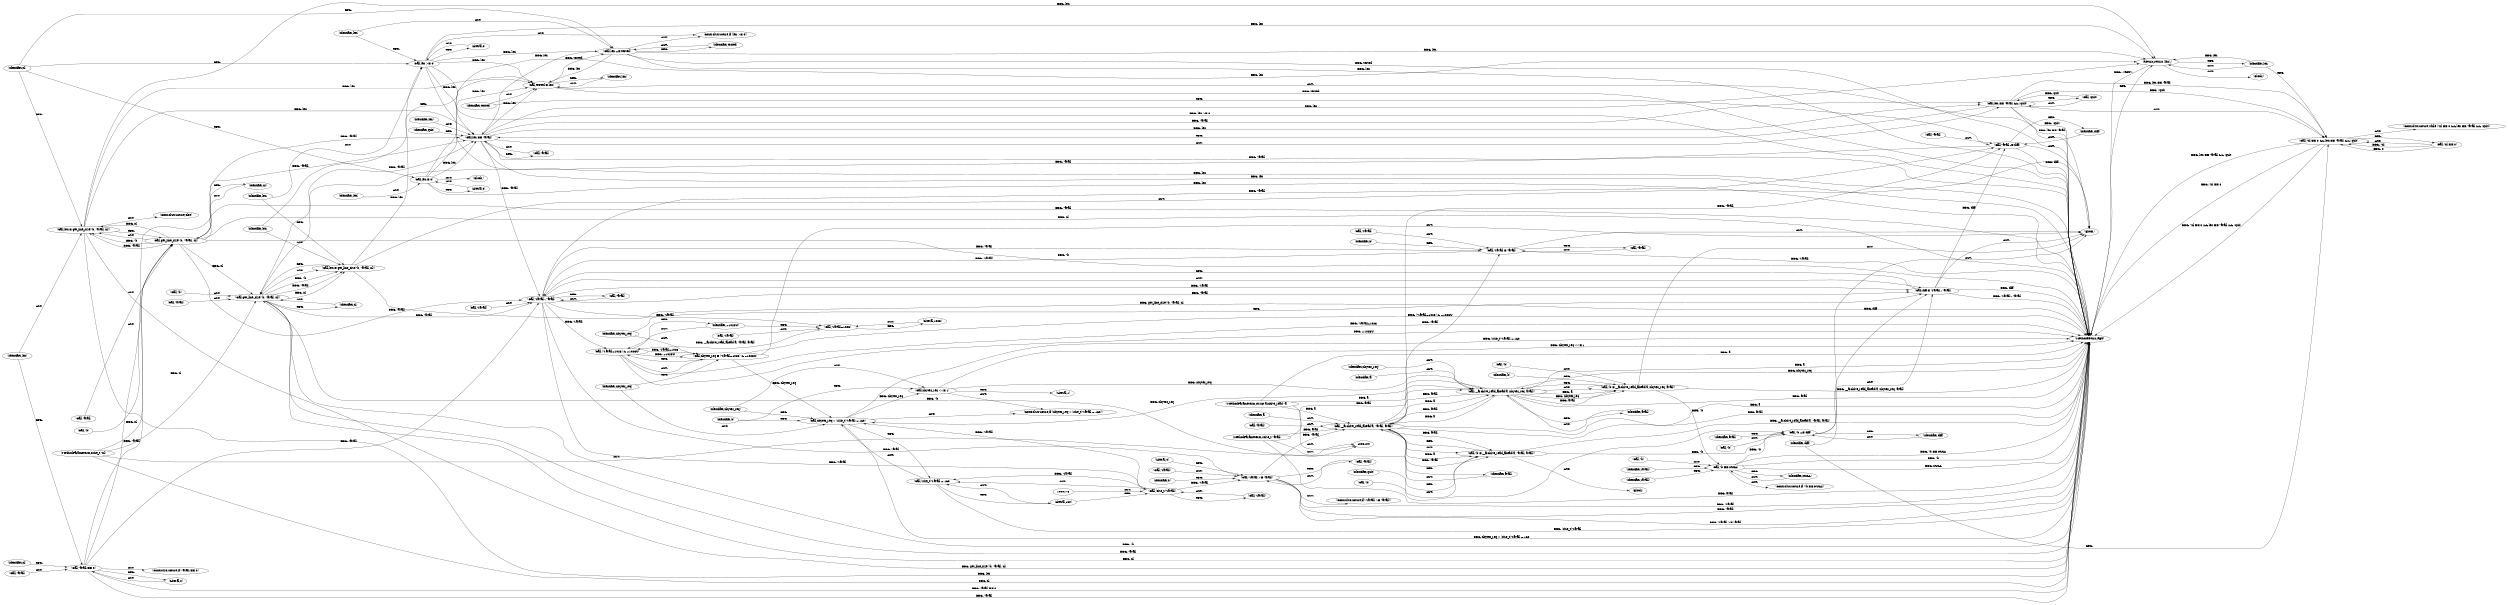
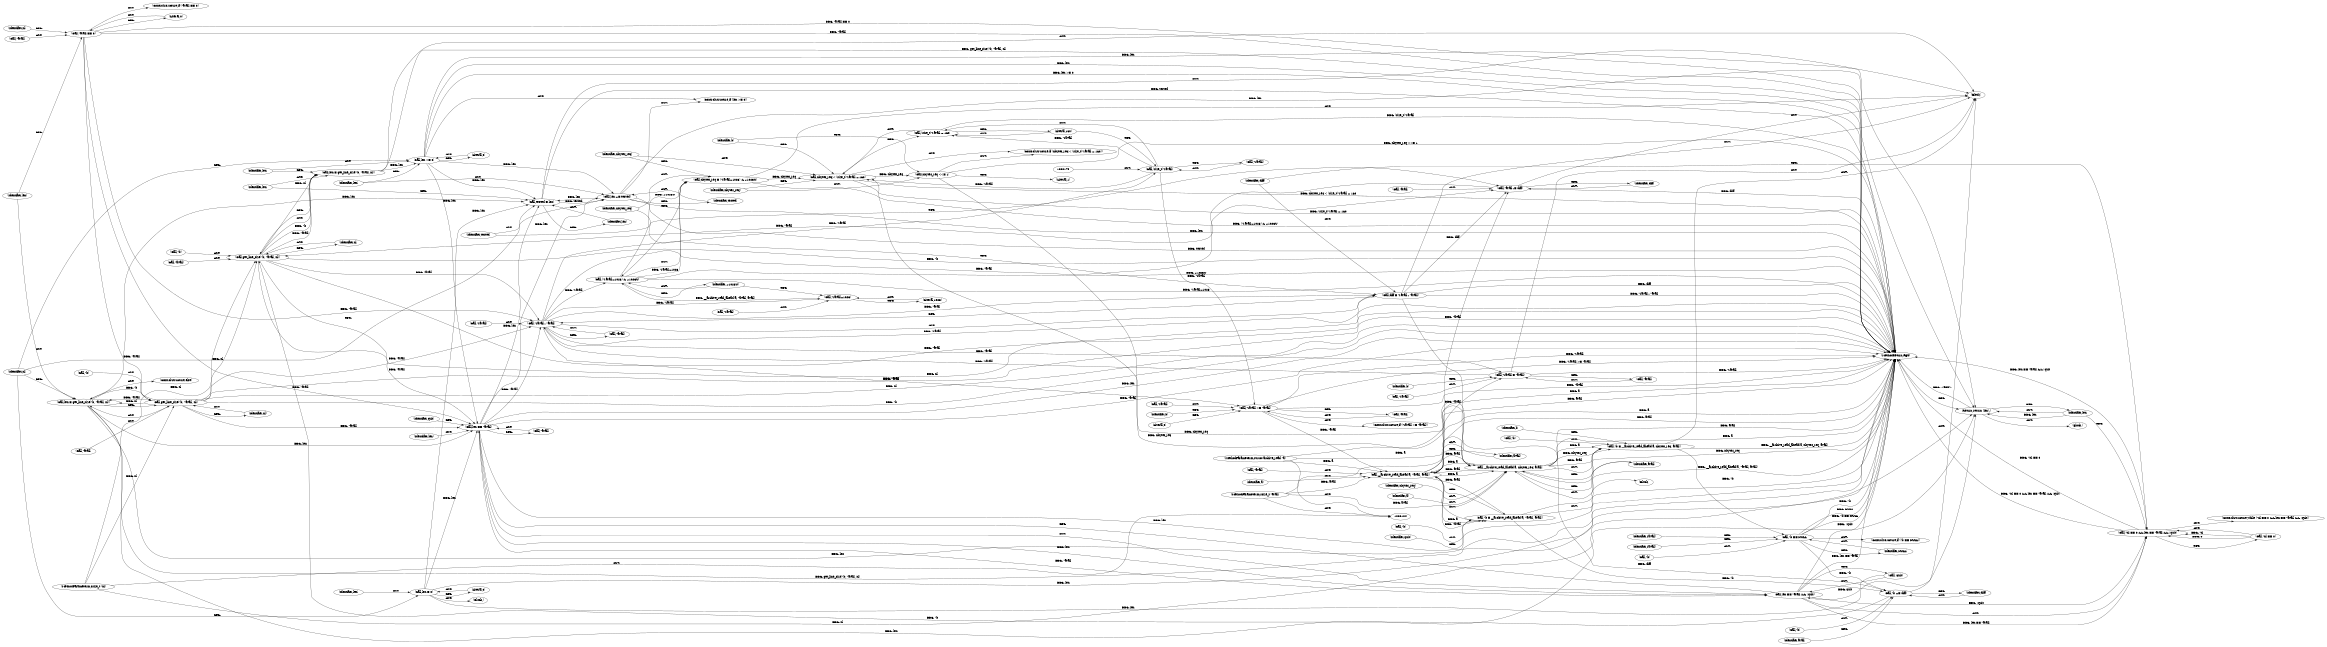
(526, 75) -> (527, 305)
(1852, 356) -> (1576, 541)
